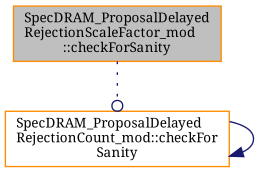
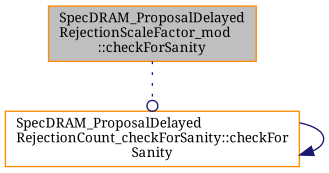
(117, 139) -> (152, 139)
